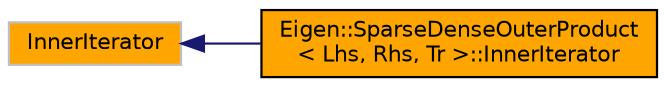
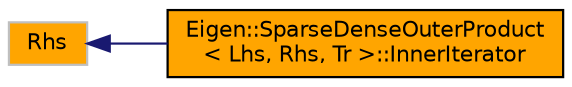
(95, 44) -> (48, 44)
